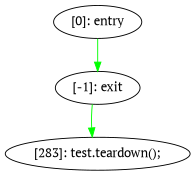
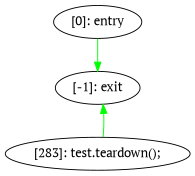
(92, 116) -> (104, 125)
